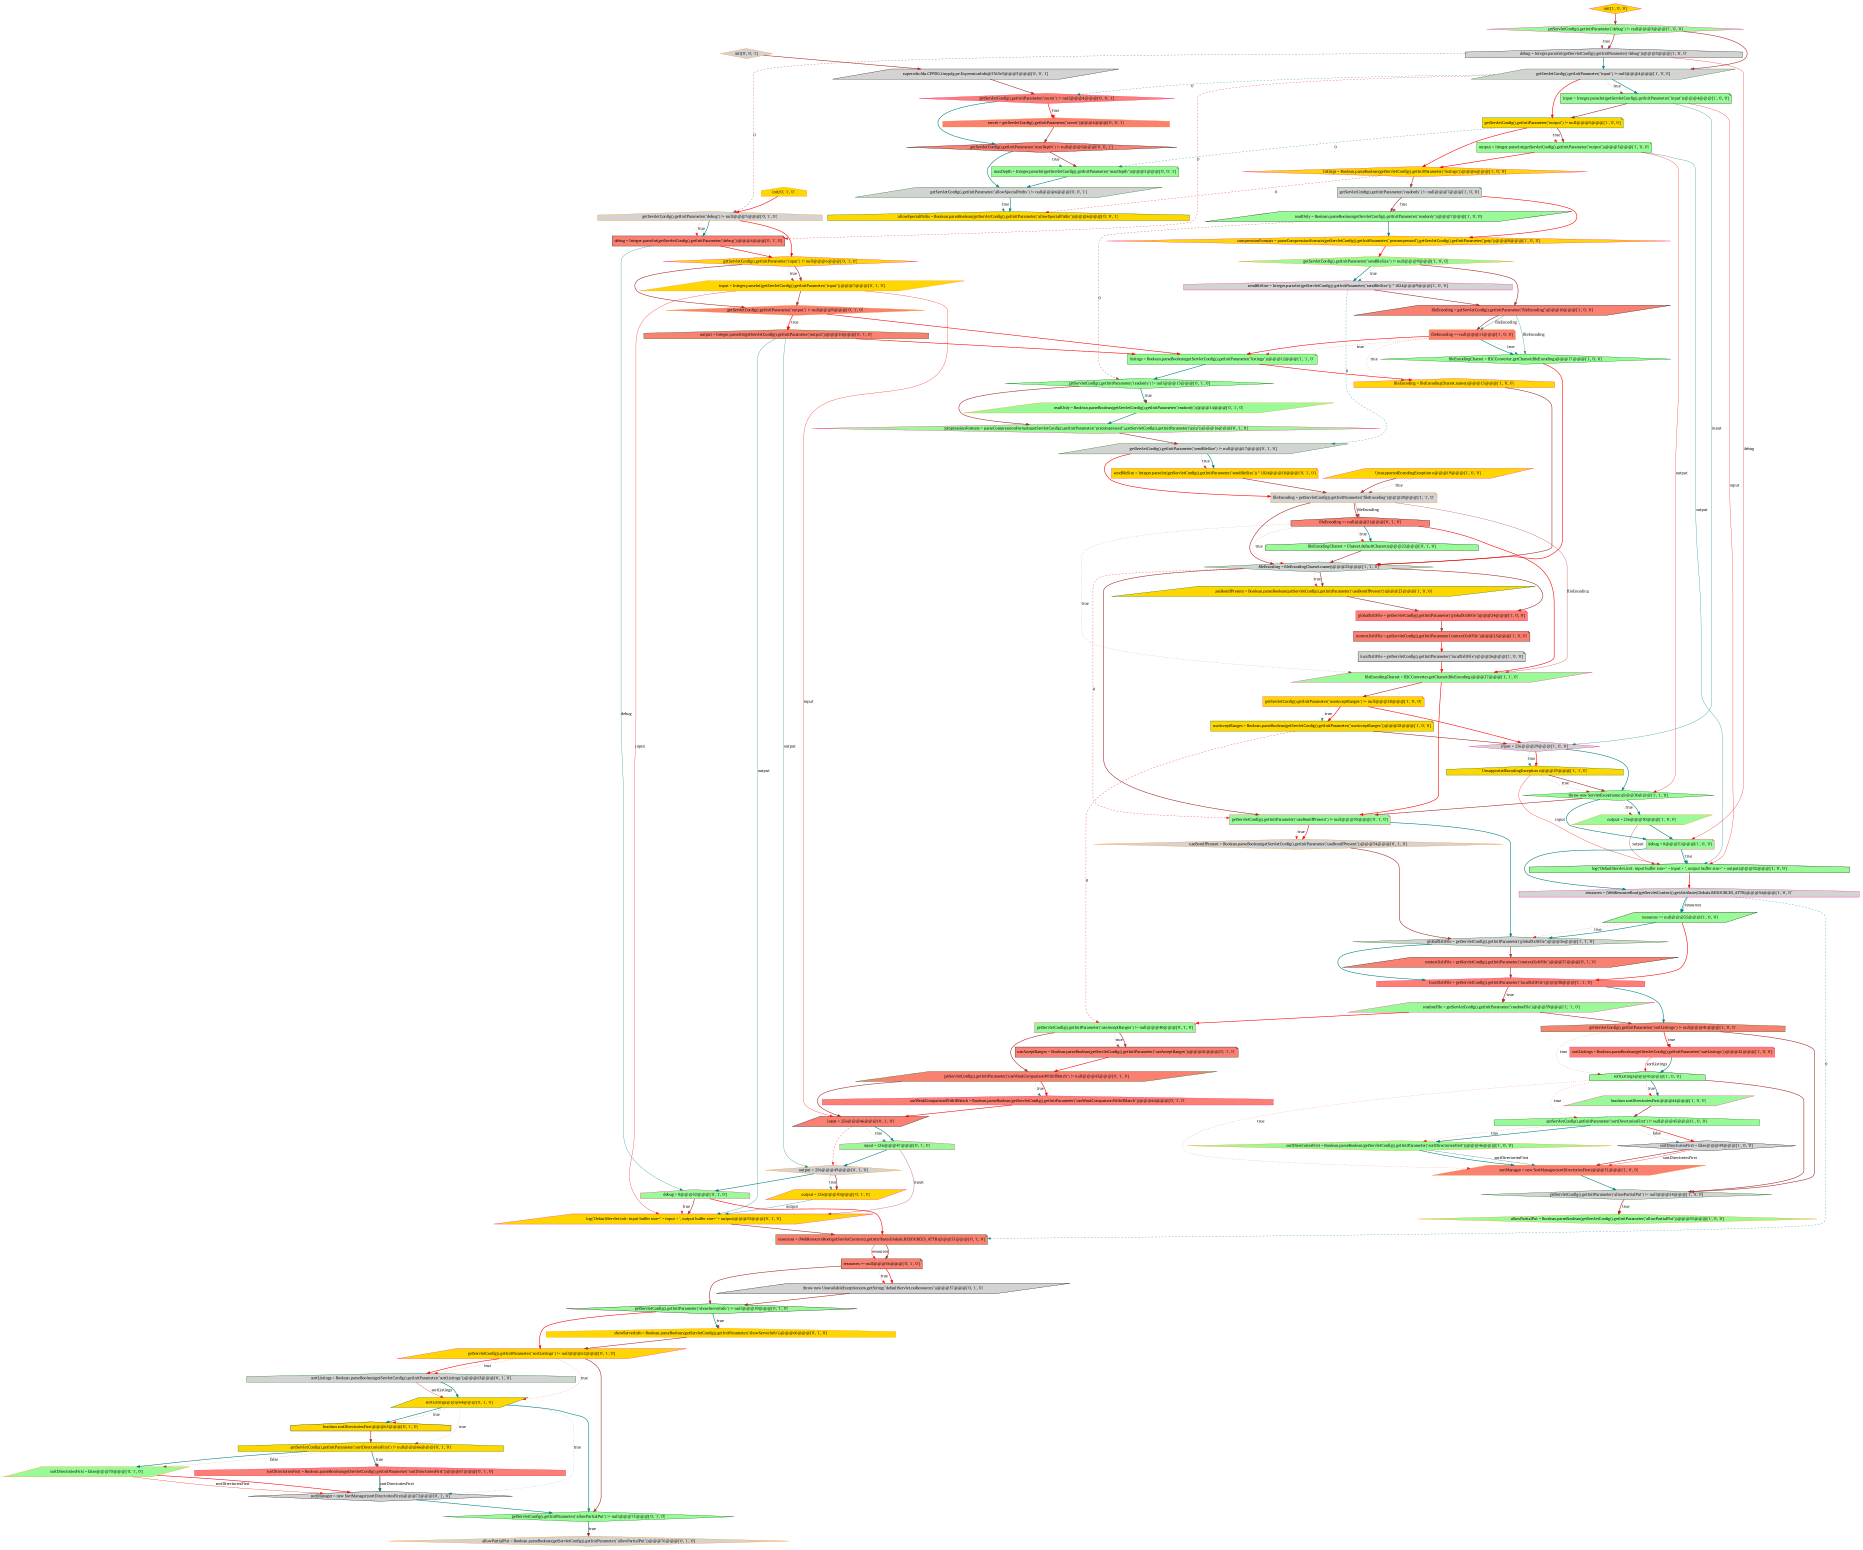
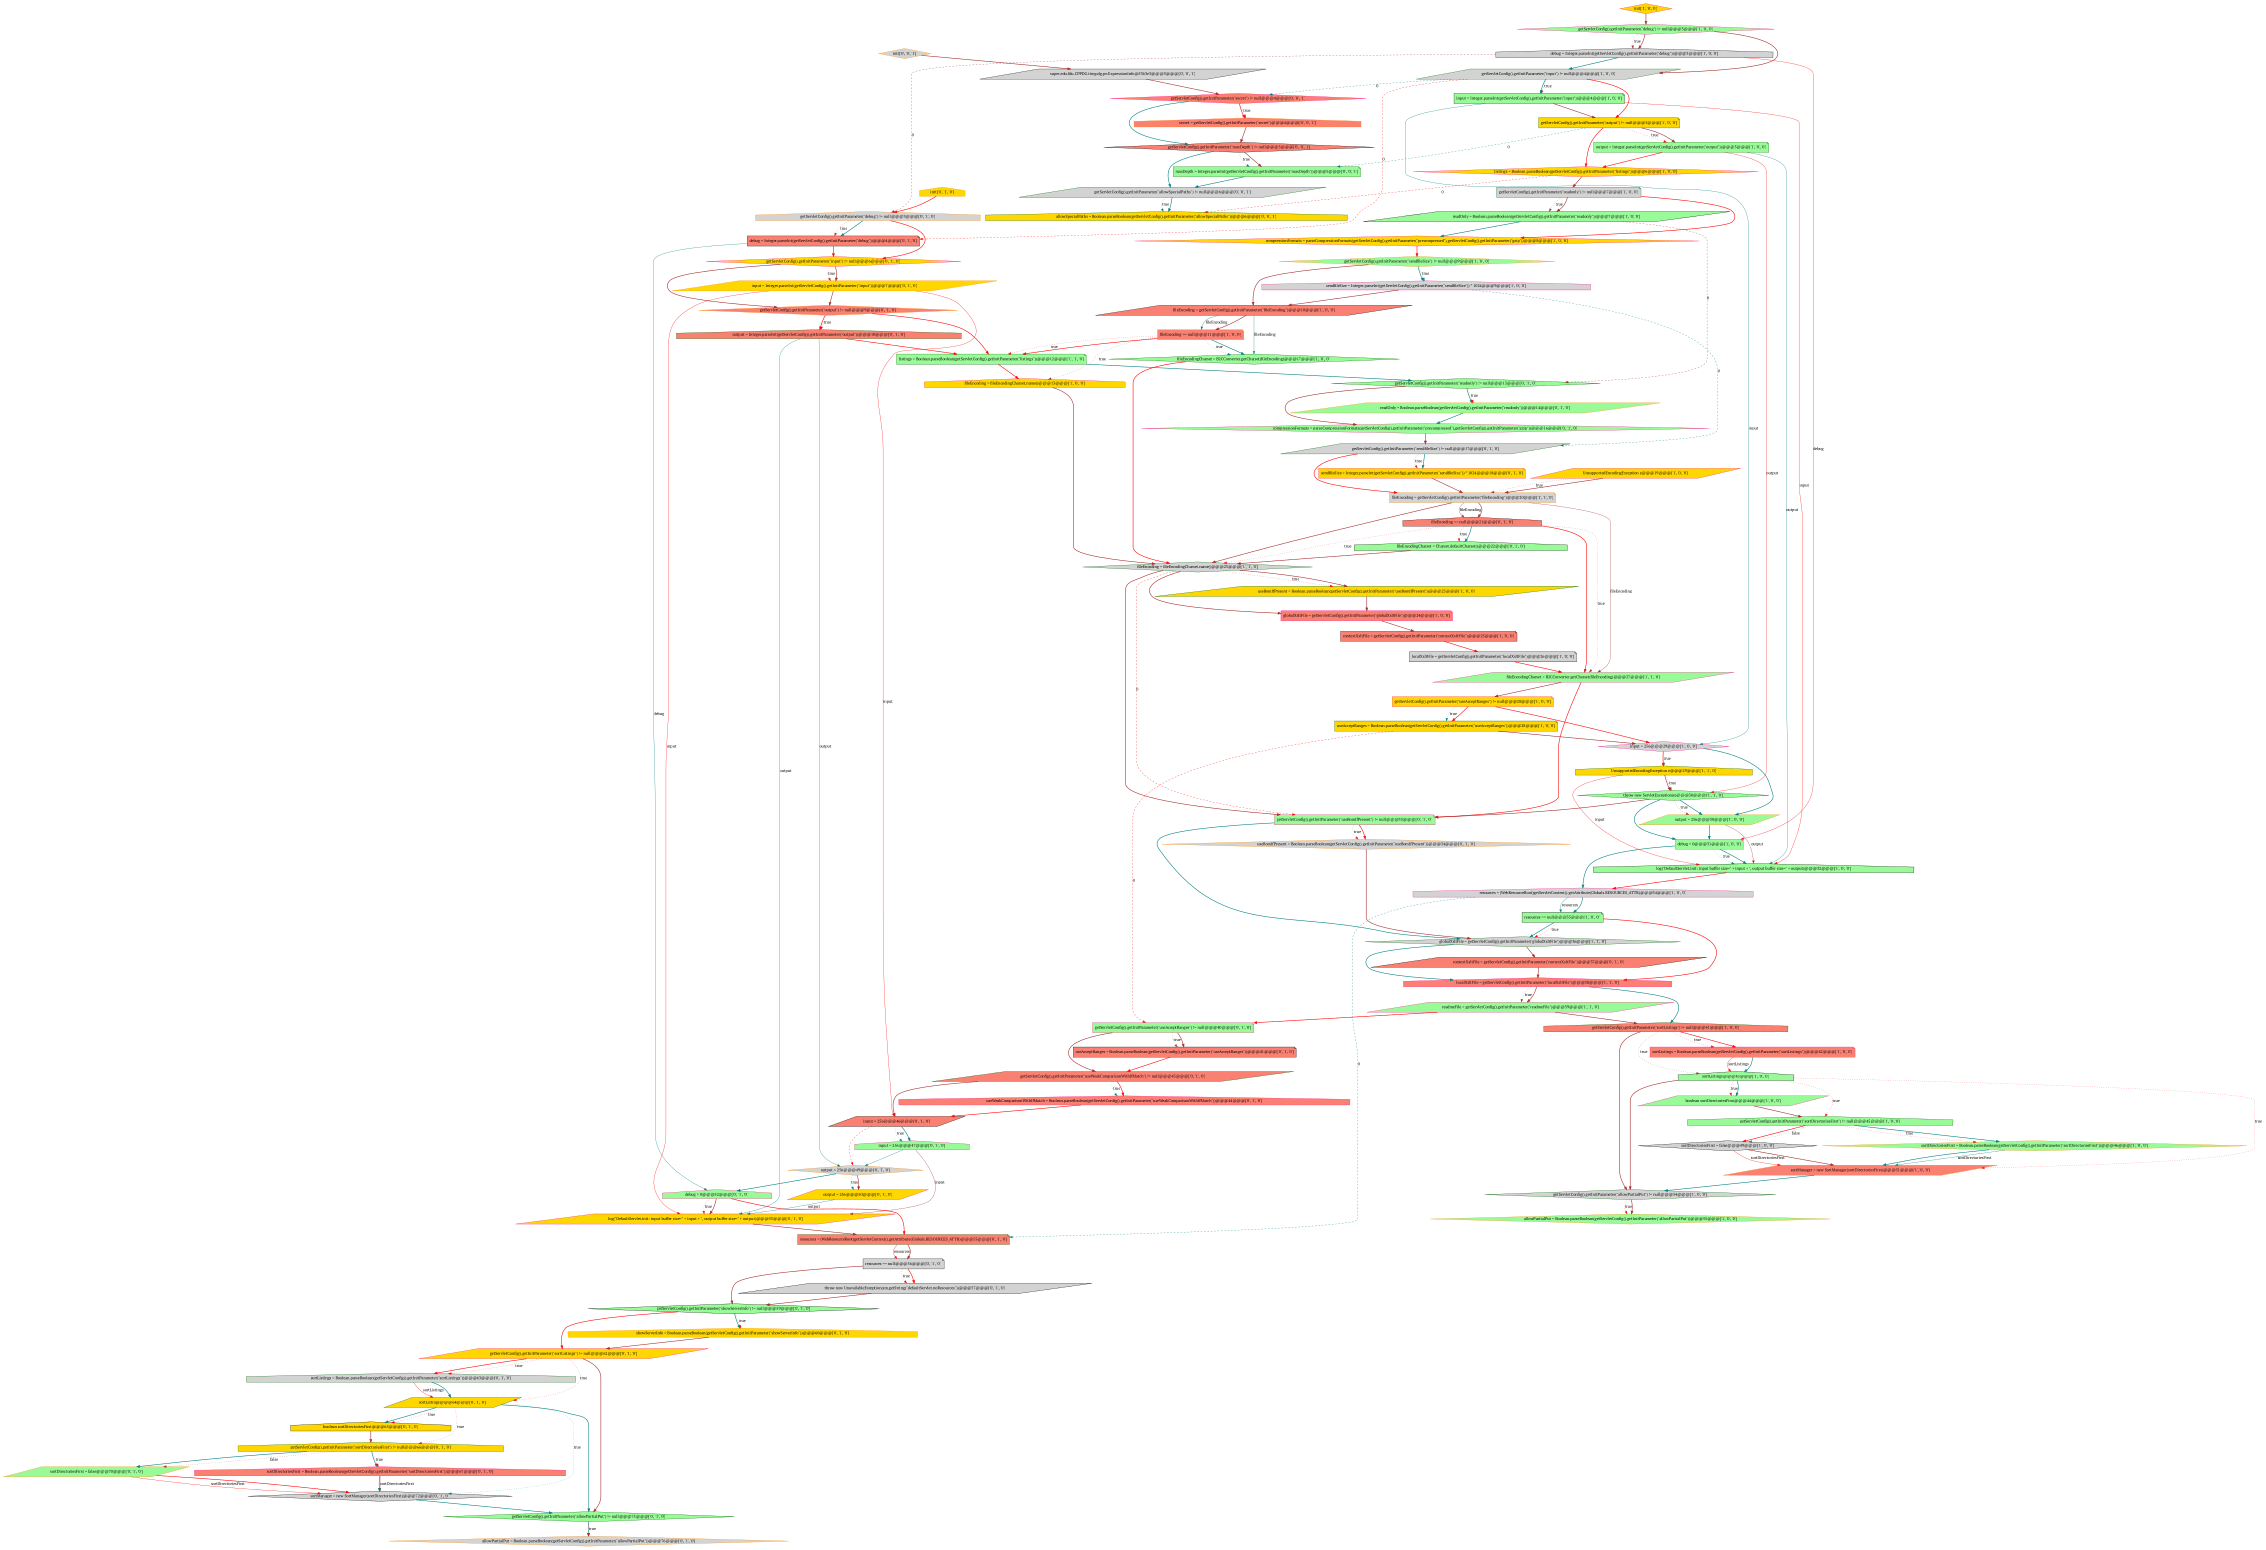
(1609, 757) -> (1764, 773)
(1680, 917) -> (1563, 917)
(867, 1157) -> (885, 1157)
(882, 1264) -> (904, 1264)
